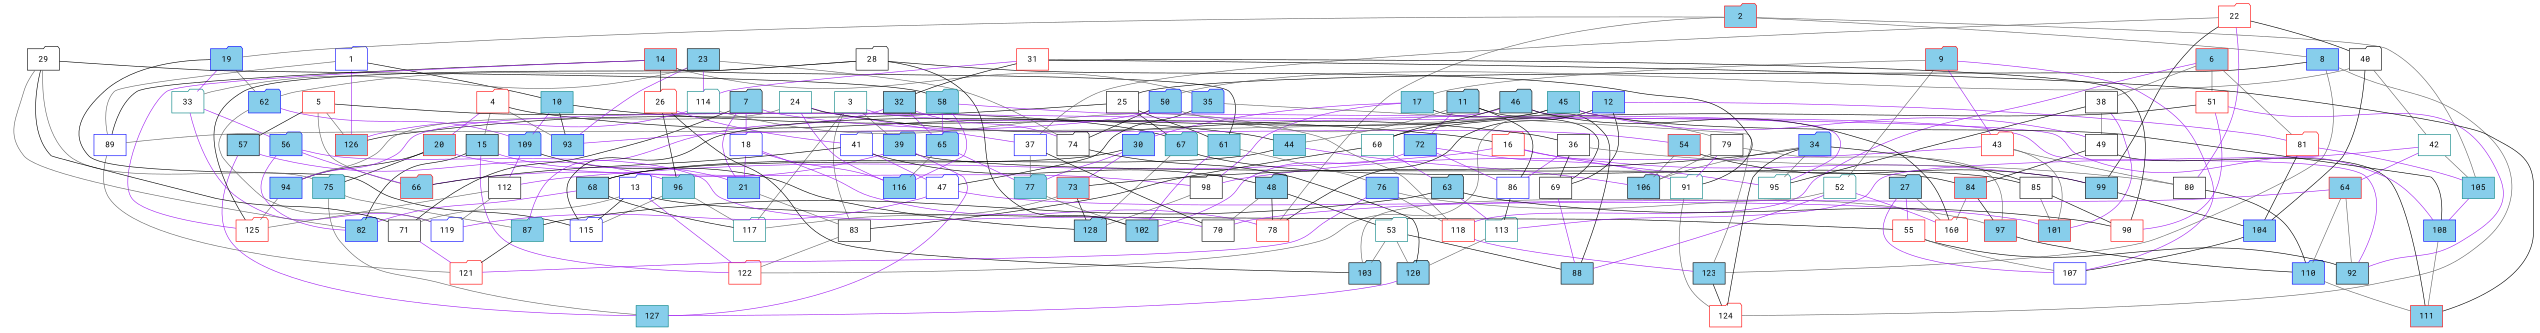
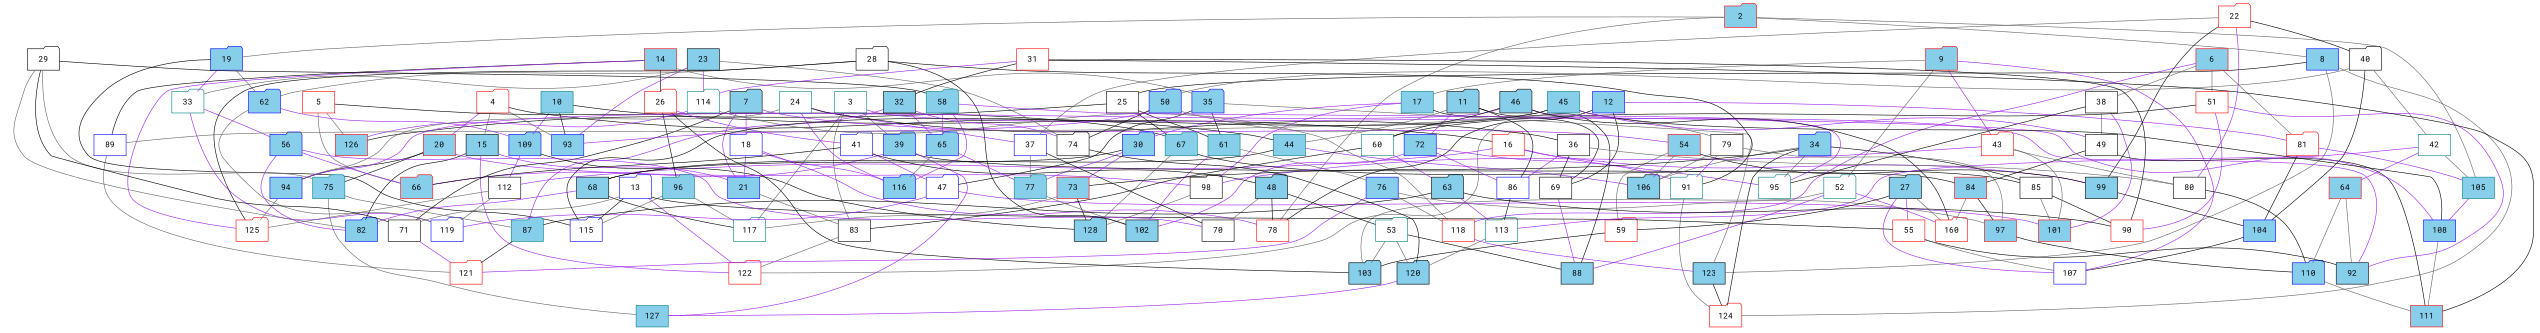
(351, 59) -> none
(916, 75) -> (1216, 124)
(243, 145) -> none
(1973, 201) -> none
none -> (1621, 231)
